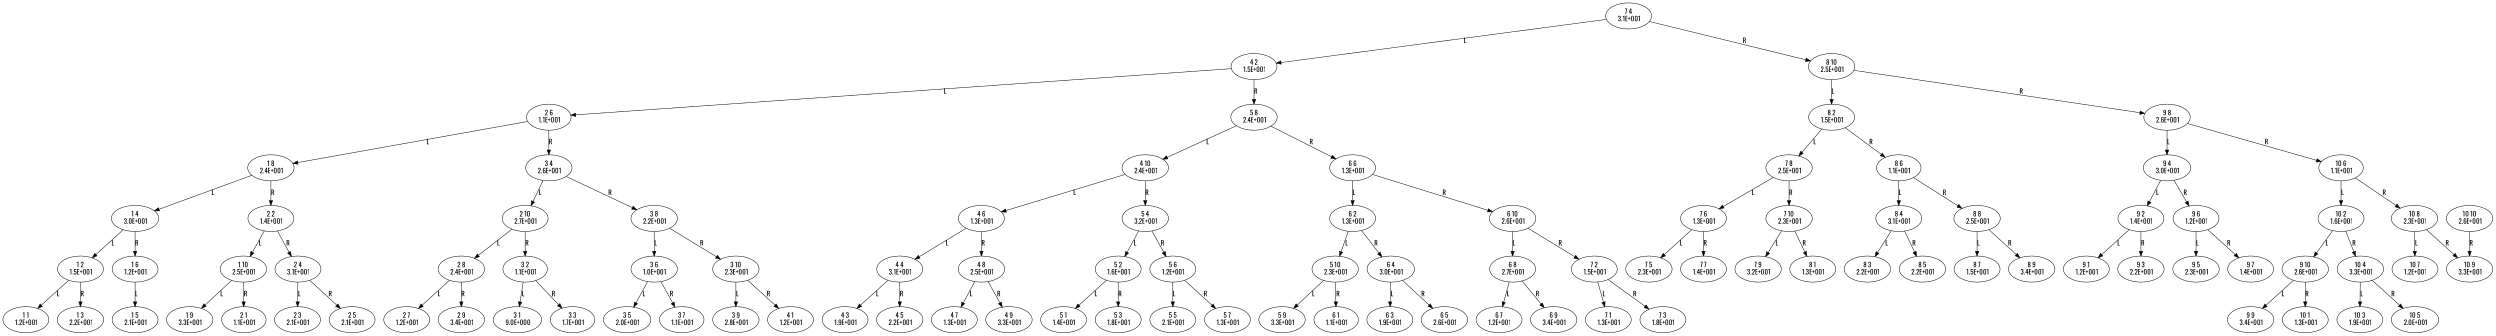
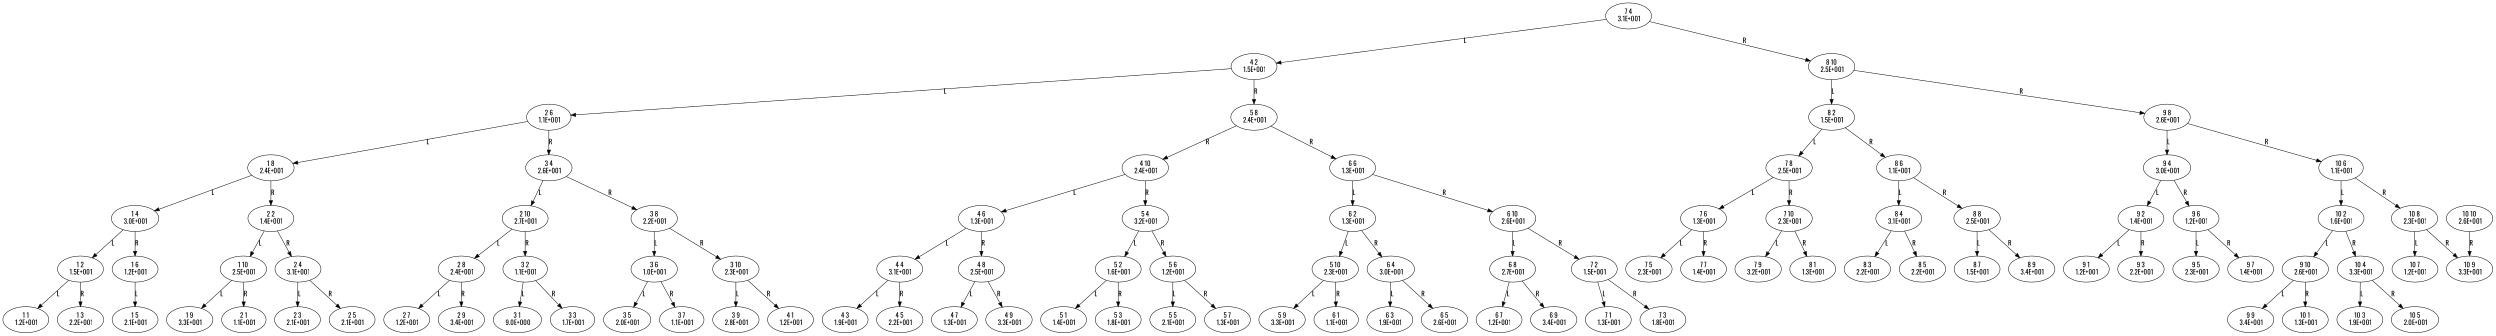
(1208, 143) -> (1208, 143)
